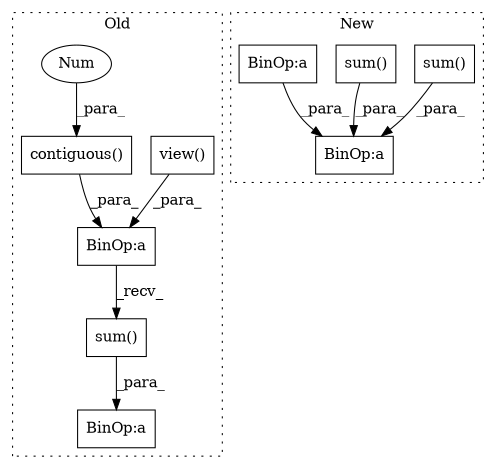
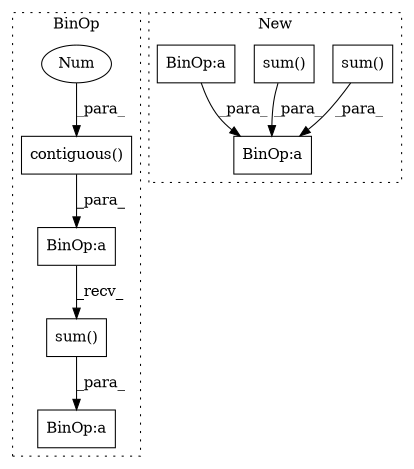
(117, 25) -> (77, 25)
(182, 155) -> none
